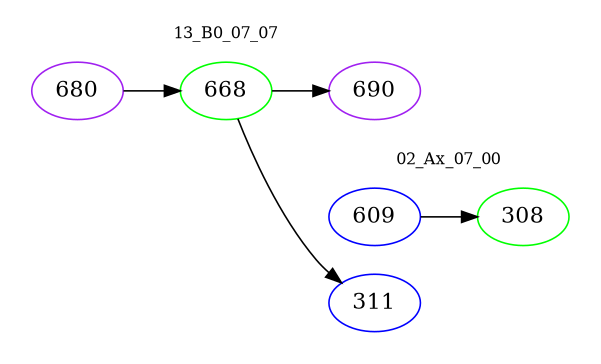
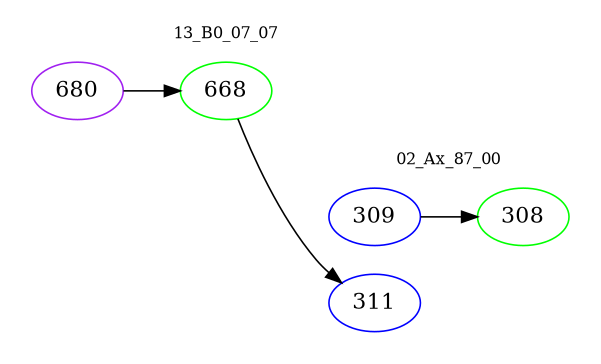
(375, 91) -> none
(449, 160) -> (449, 160)
(375, 217) -> (375, 217)
